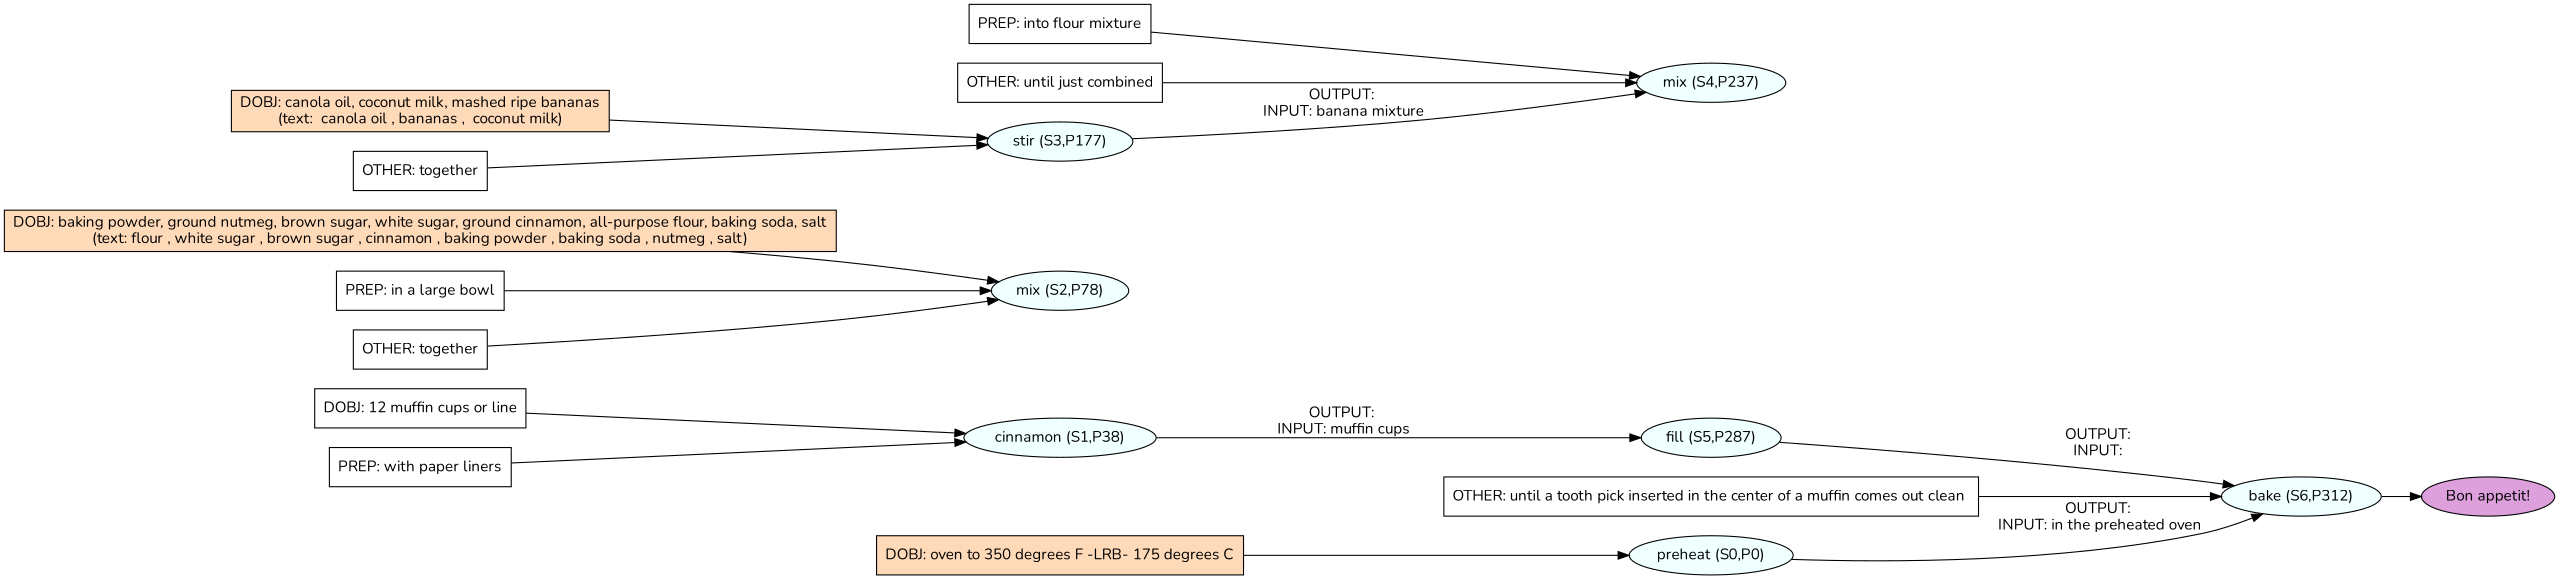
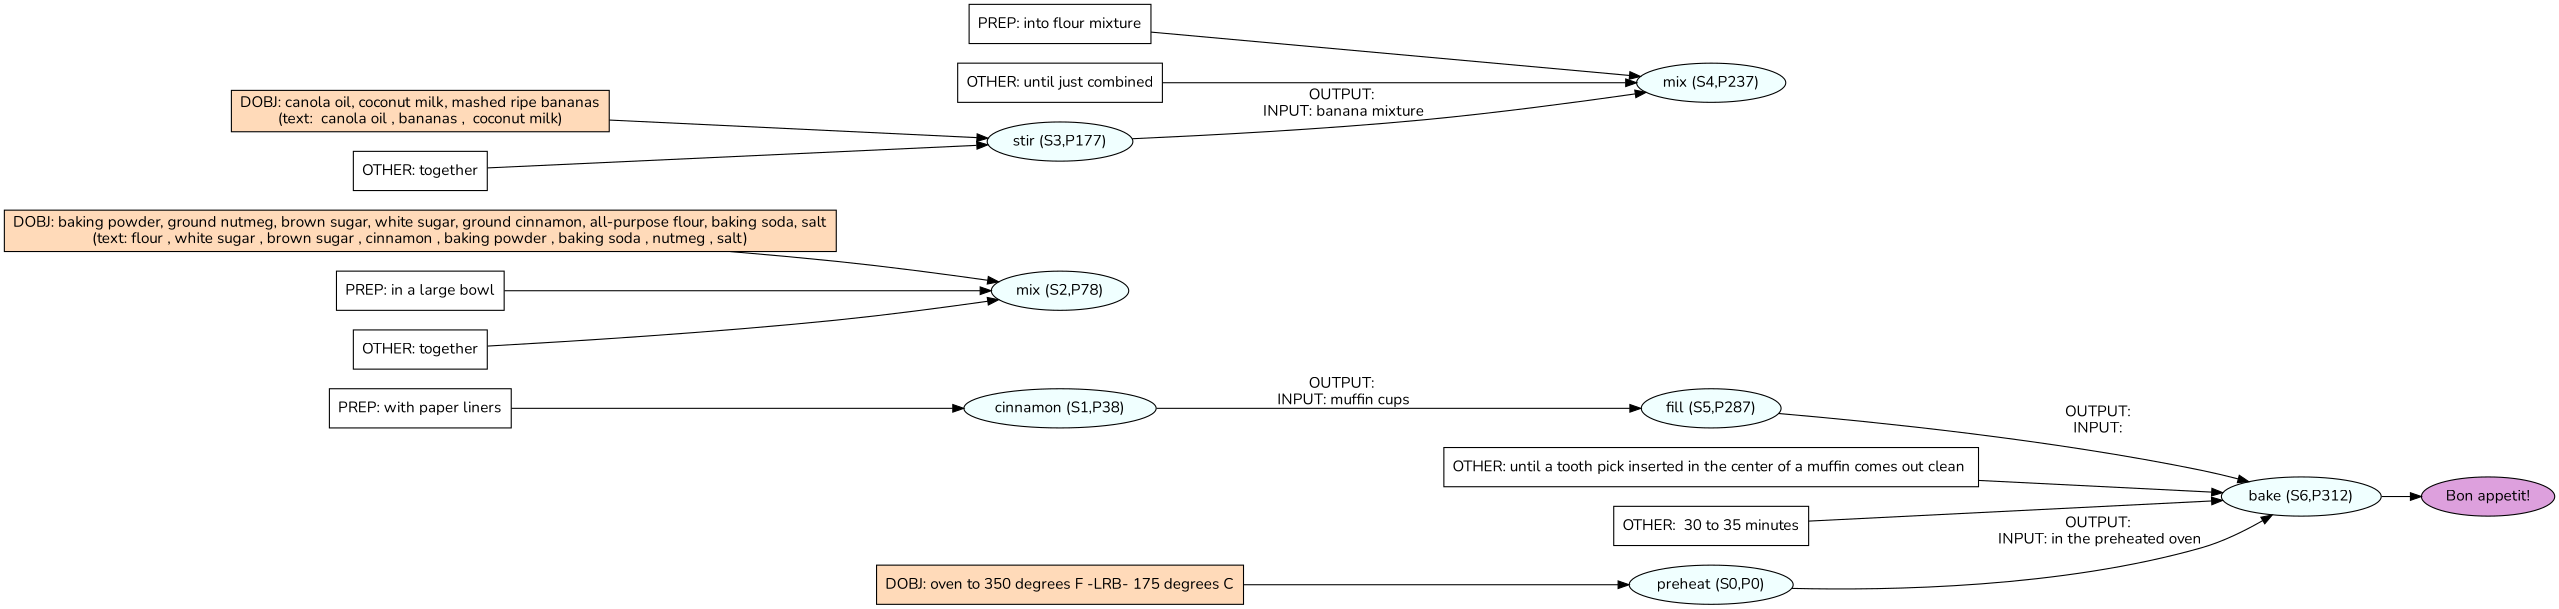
(420, 408) -> none
none -> (1711, 526)
